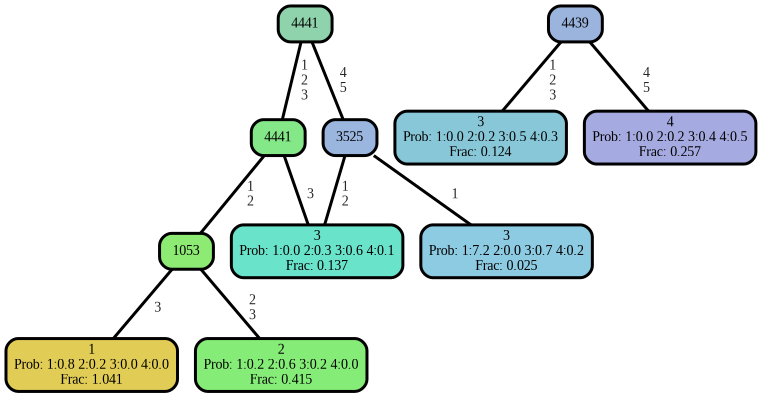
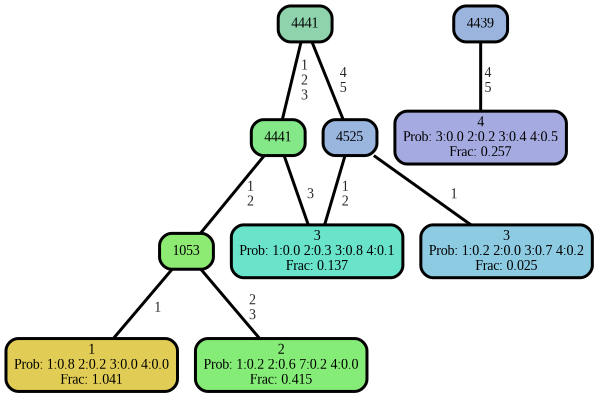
(350, 138) -> (350, 138)
(481, 138) -> none
(670, 138) -> (481, 138)
(317, 251) -> (317, 251)
(507, 251) -> (507, 251)
(156, 308) -> (156, 308)
(281, 365) -> (281, 365)
